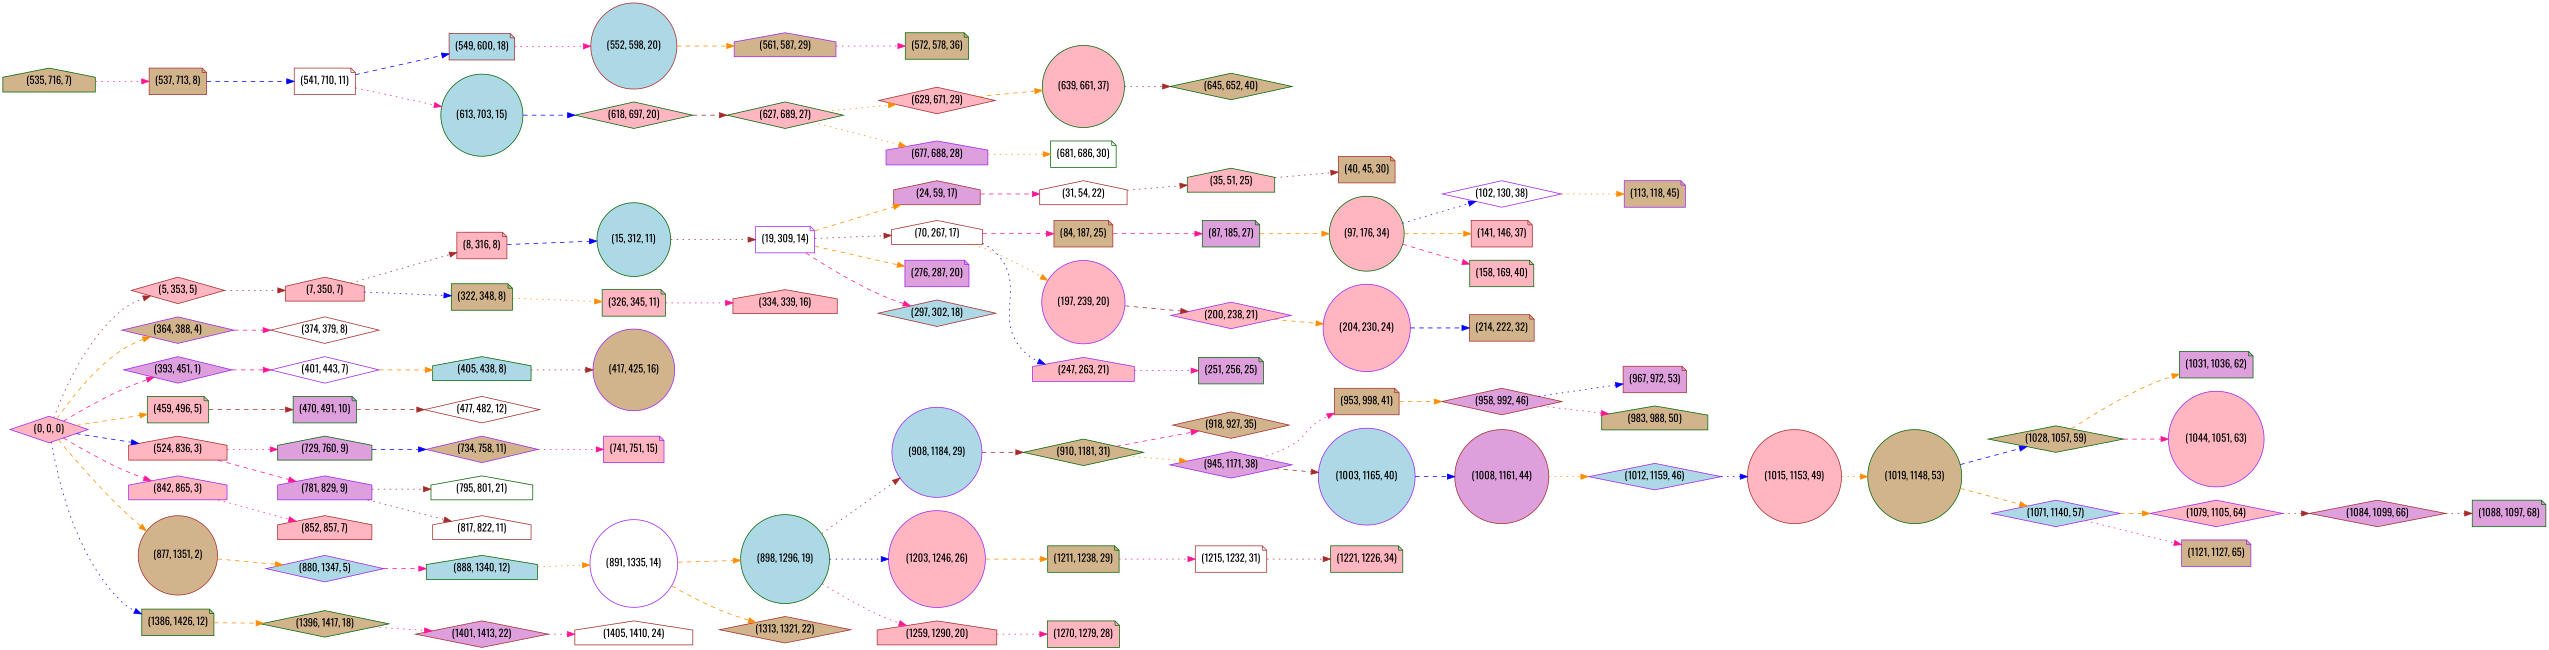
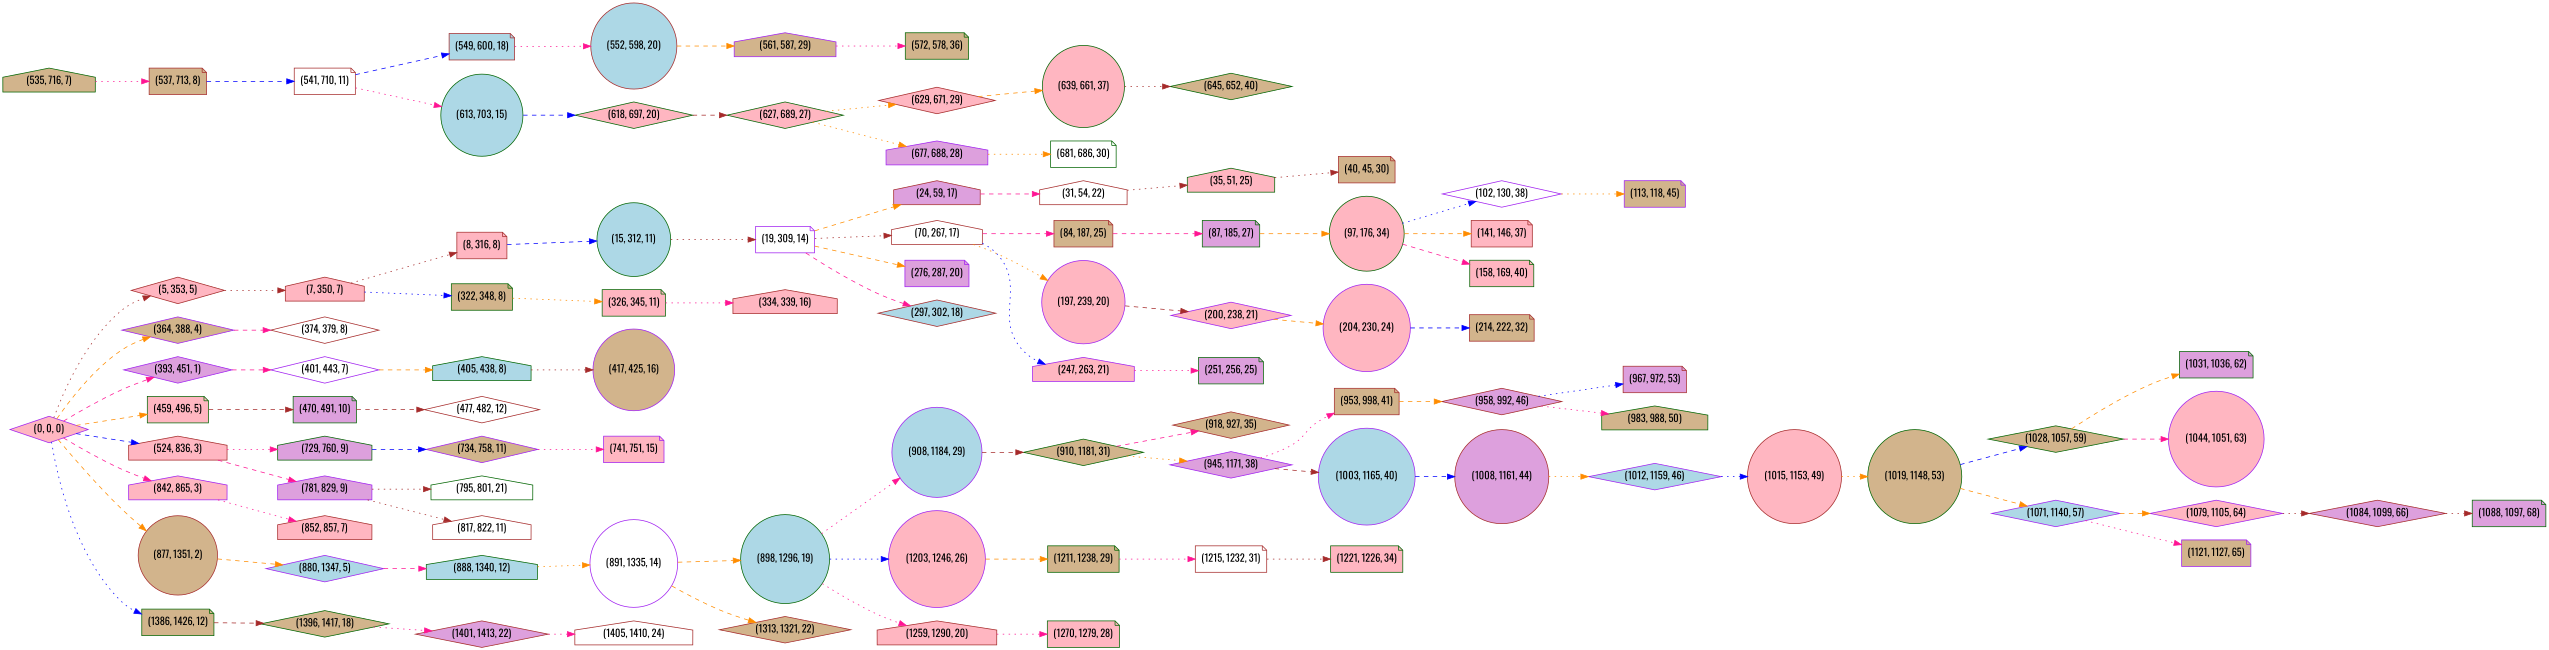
(858, 508) -> (858, 508)
(235, 623) -> (235, 623)
